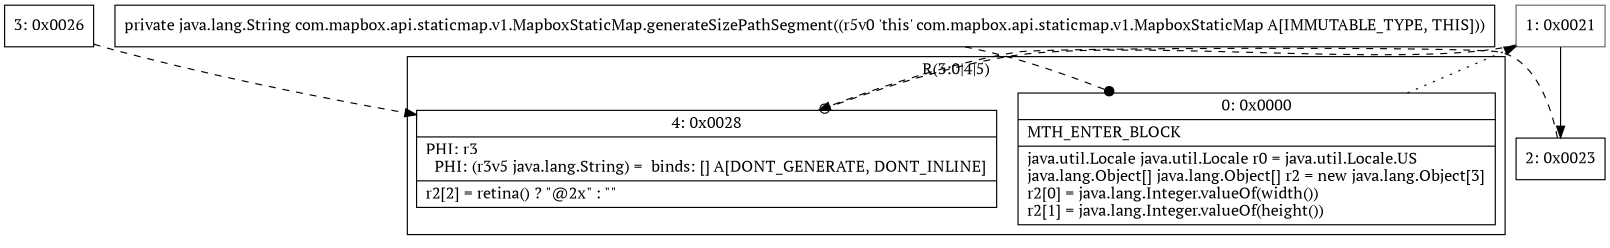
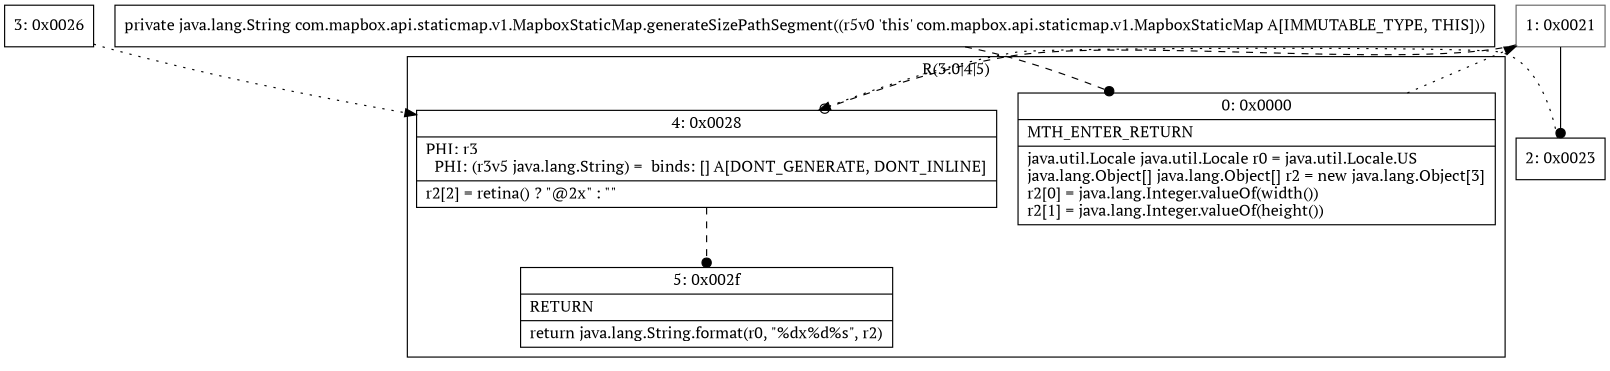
(1215, 48) -> (1215, 48)
(249, 82) -> (249, 82)
(1561, 87) -> (1561, 88)
(1104, 132) -> (1111, 132)
none -> (707, 307)
